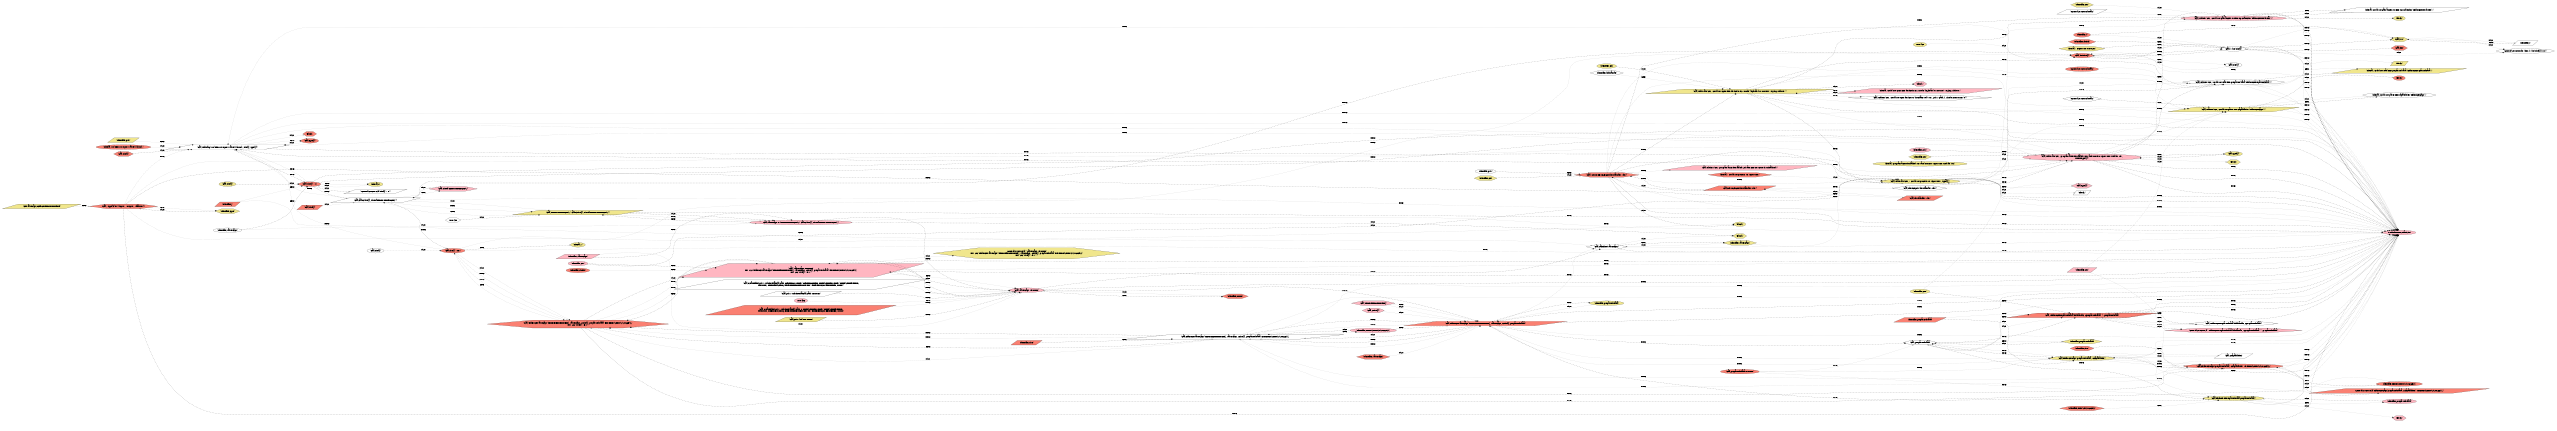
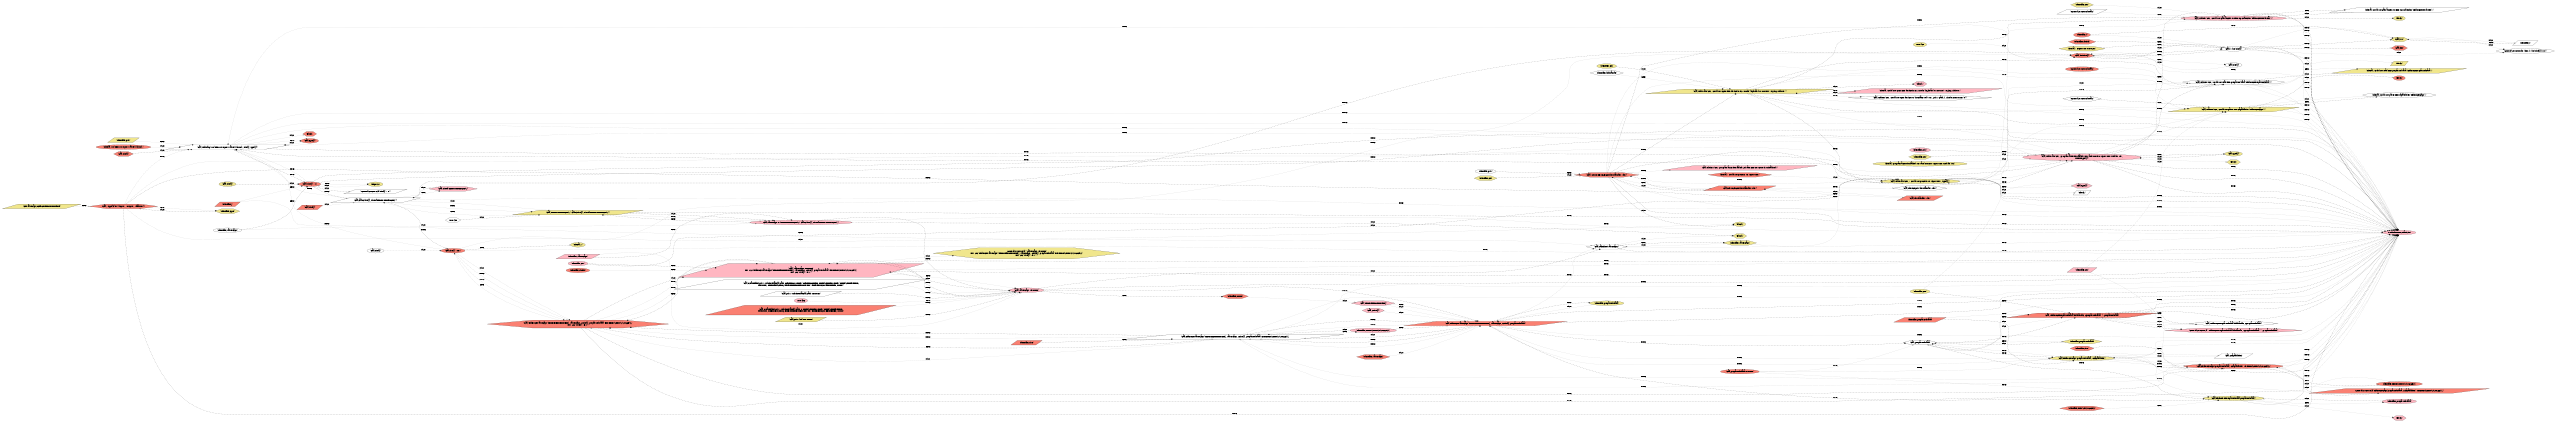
(2319, 50) -> (2318, 48)
(375, 184) -> (375, 184)
none -> (1662, 186)
(1373, 271) -> (1373, 271)
(1134, 293) -> (1301, 300)
